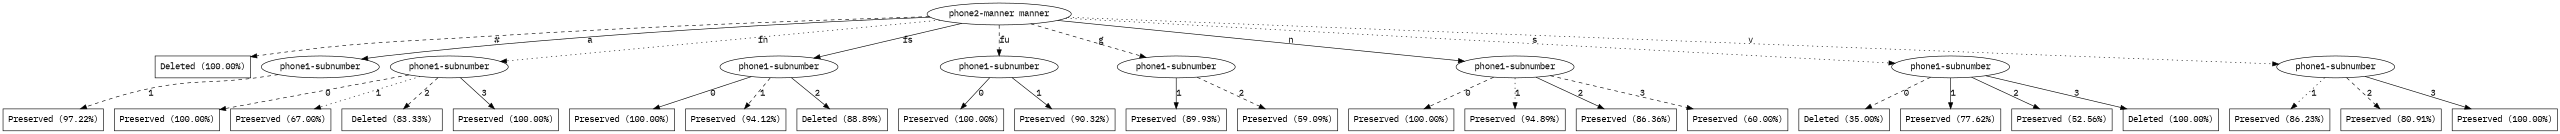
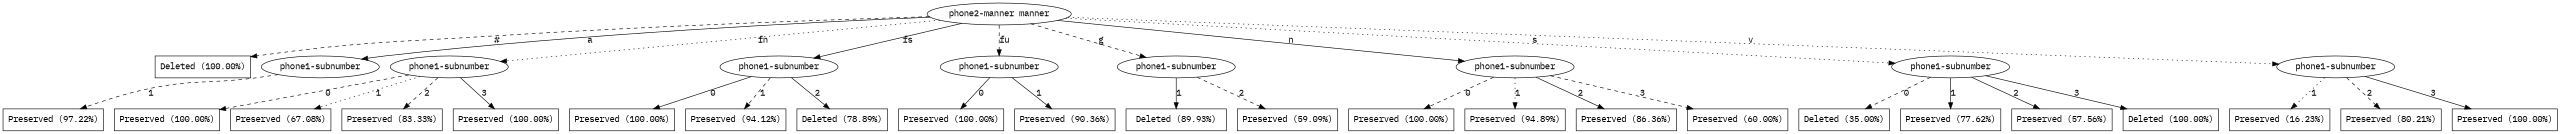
(281, 120) -> (281, 120)
(392, 120) -> (392, 120)
(842, 120) -> (842, 120)
(1065, 120) -> (1065, 120)
(1176, 120) -> (1176, 120)
(2062, 120) -> (2062, 120)
(2280, 120) -> (2280, 120)
(2391, 120) -> (2391, 120)
